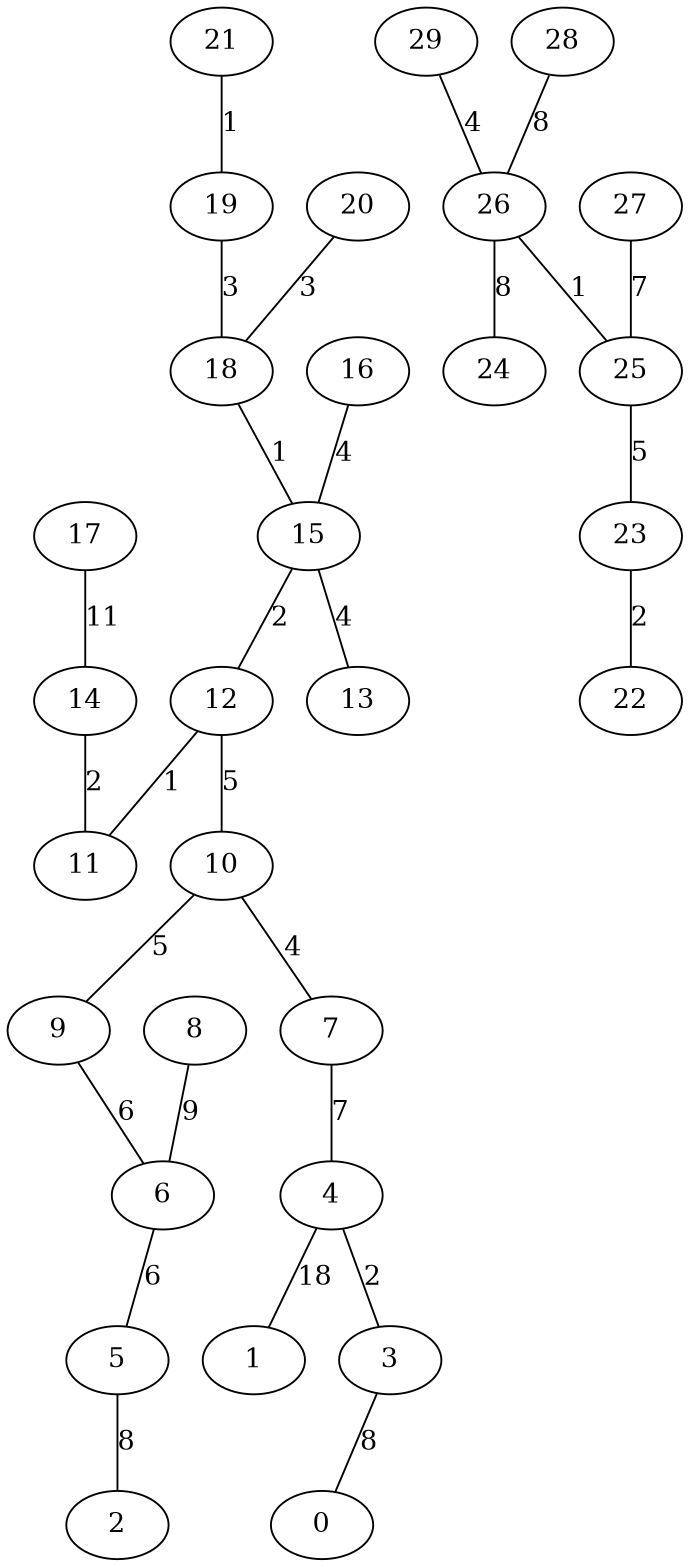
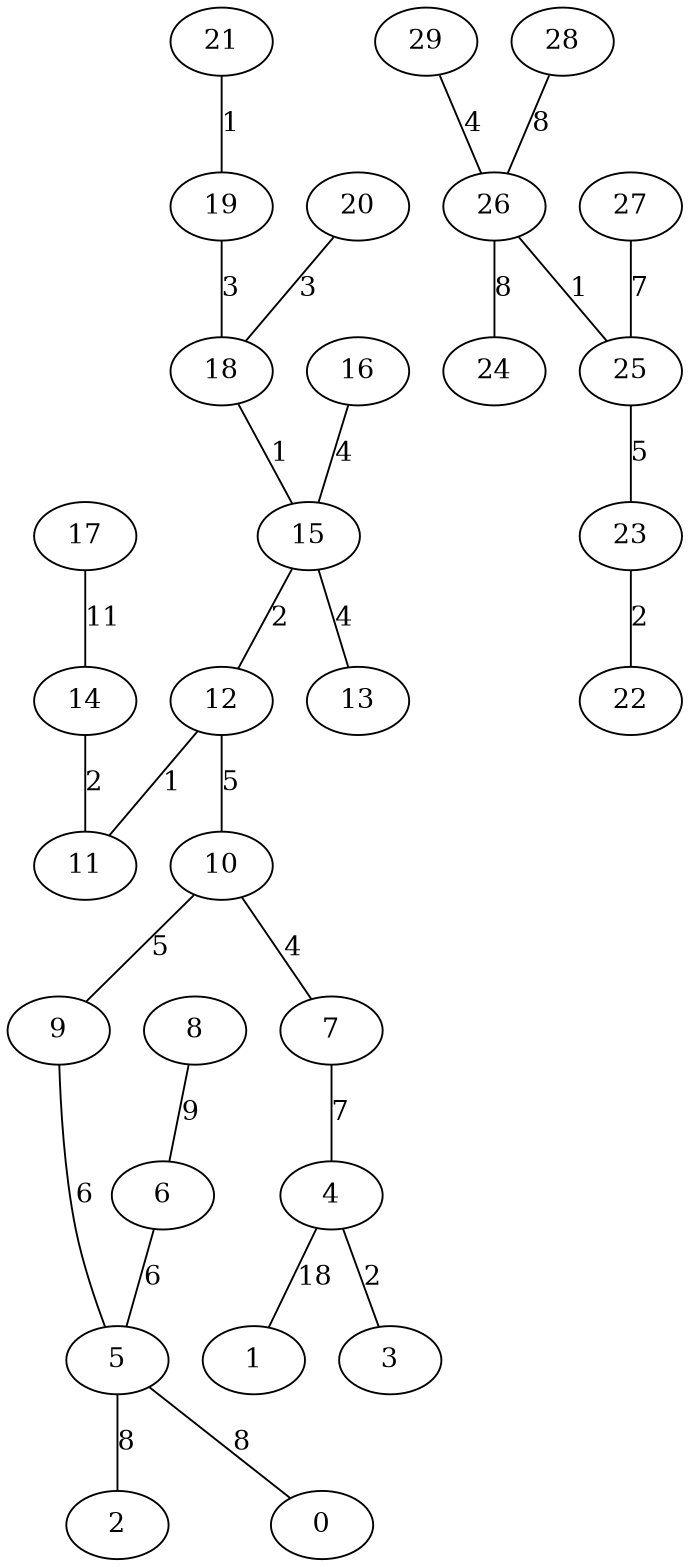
(111, 1113) -> (70, 1198)
(356, 1443) -> (220, 1443)
